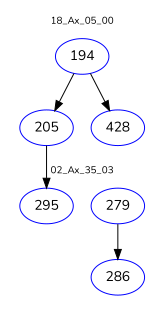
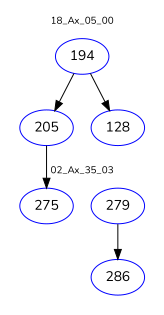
(118, 128) -> (118, 128)
(47, 206) -> (47, 206)
